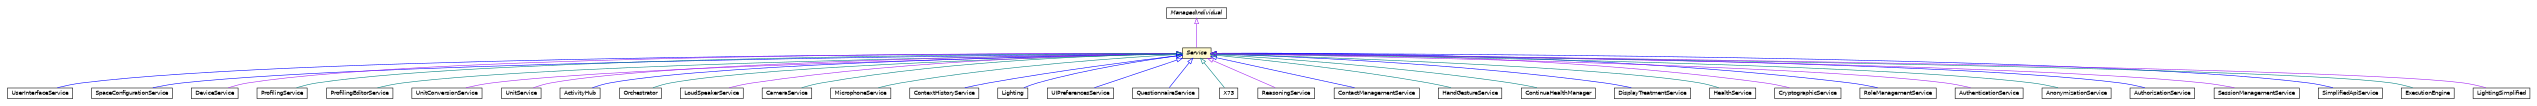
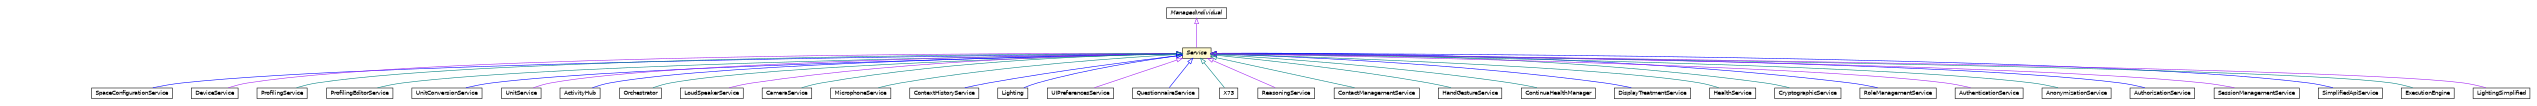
(821, 64) -> (821, 64)
(1618, 68) -> (1618, 68)
(1285, 73) -> (1285, 73)
(1136, 74) -> (1136, 74)
(40, 93) -> none
